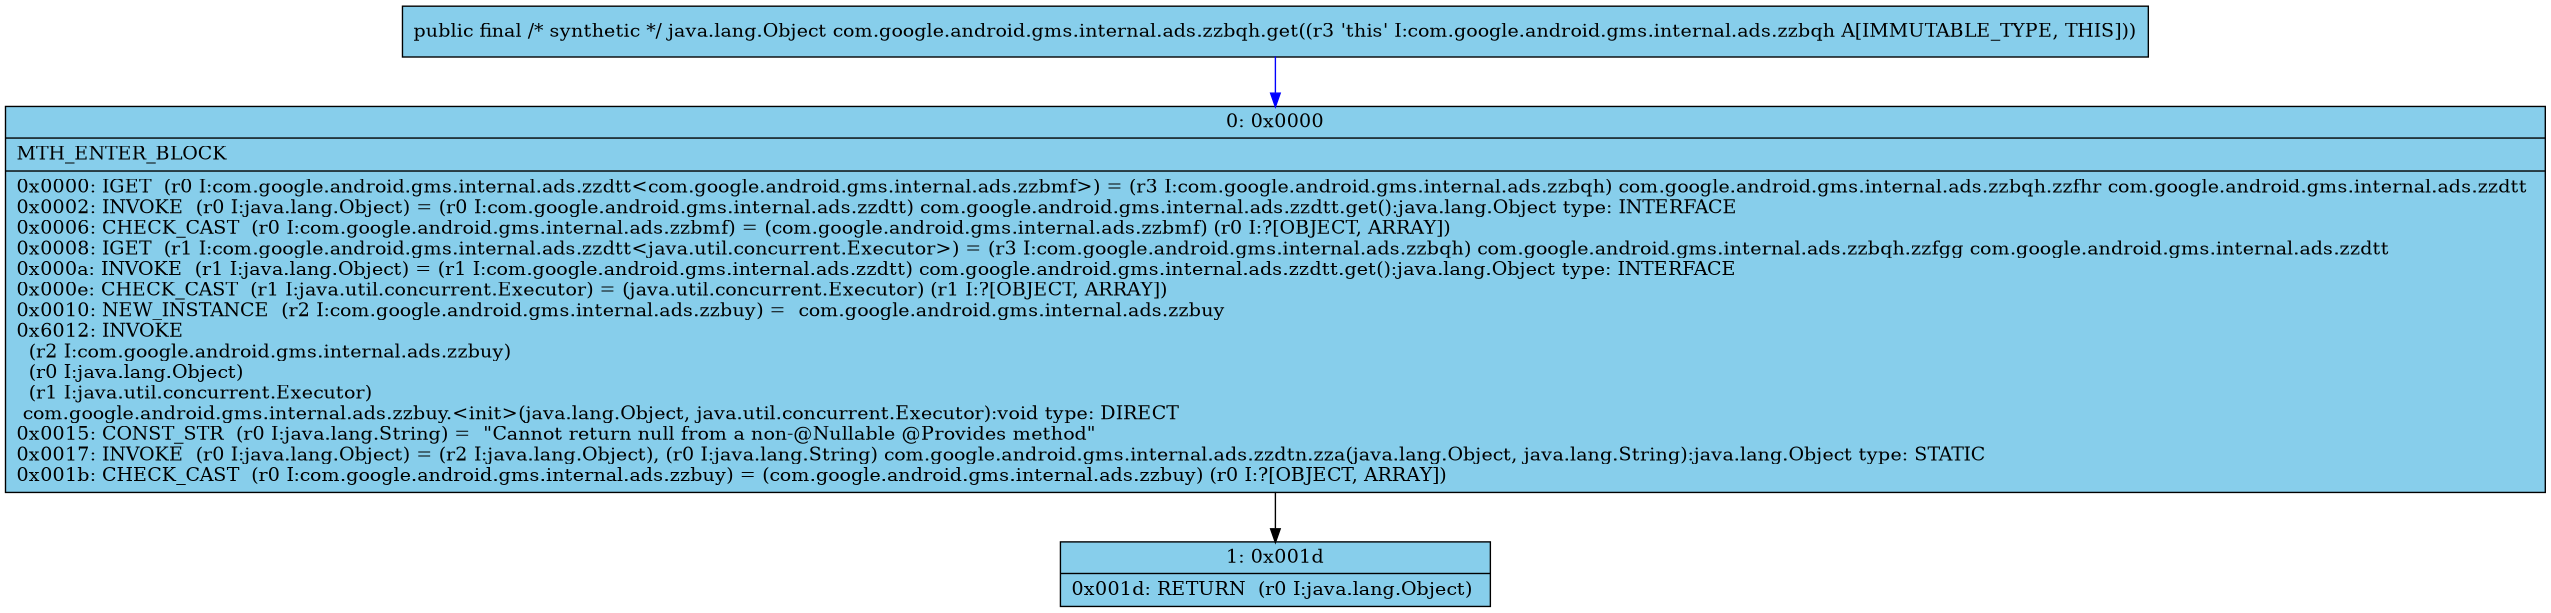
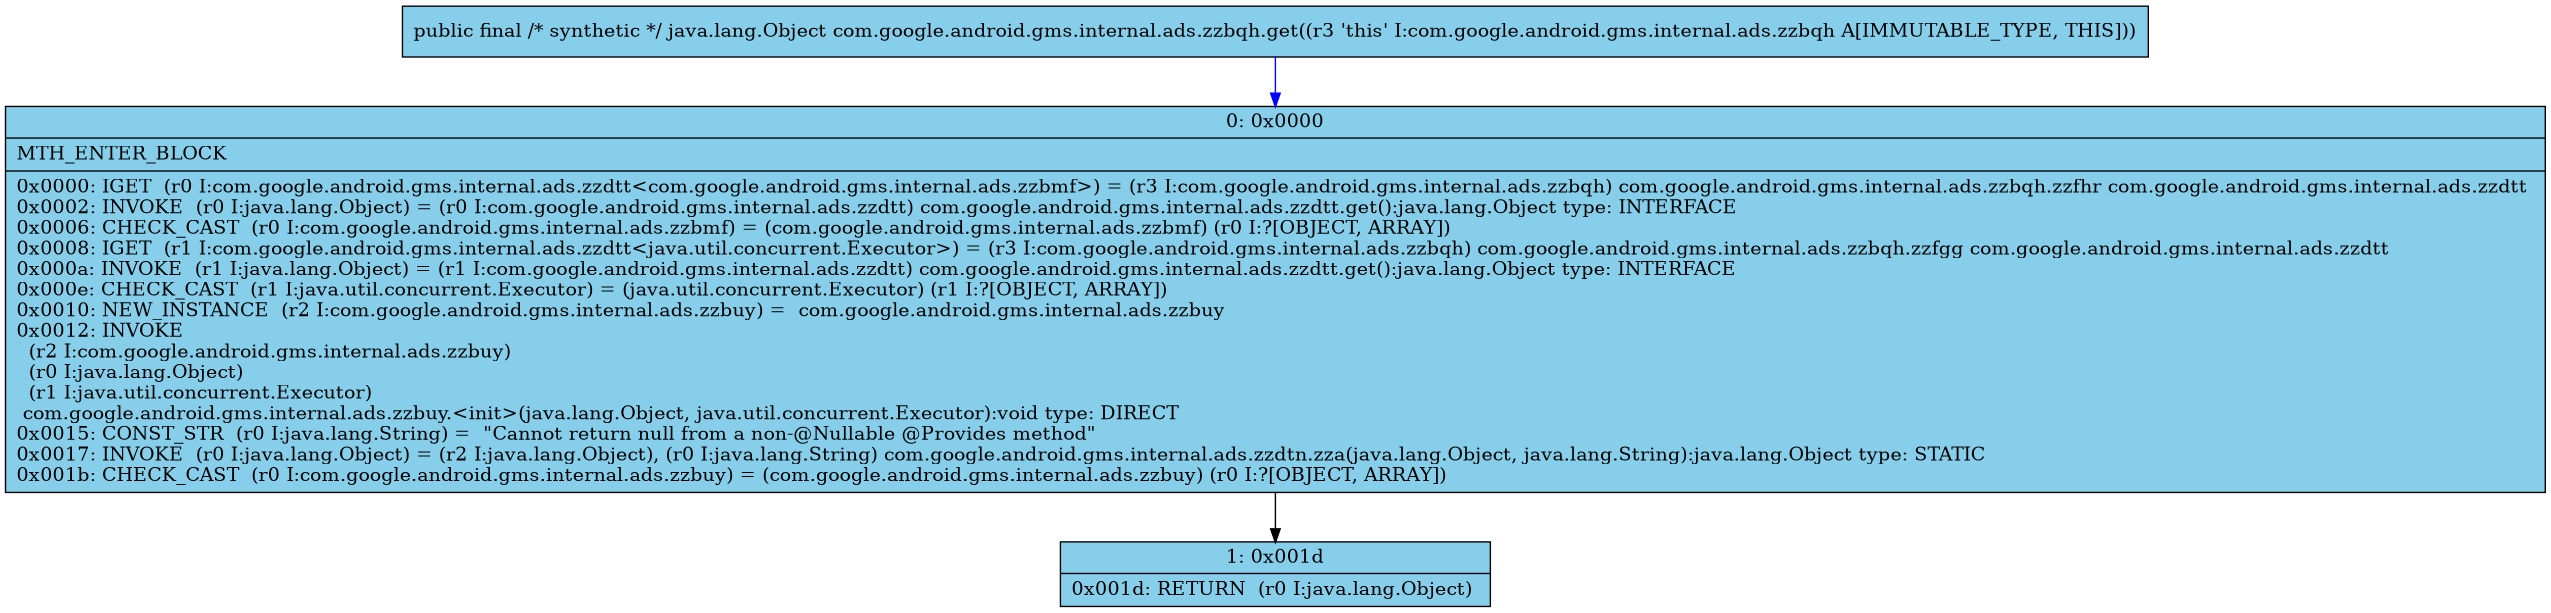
(106, 331) -> (106, 331)
